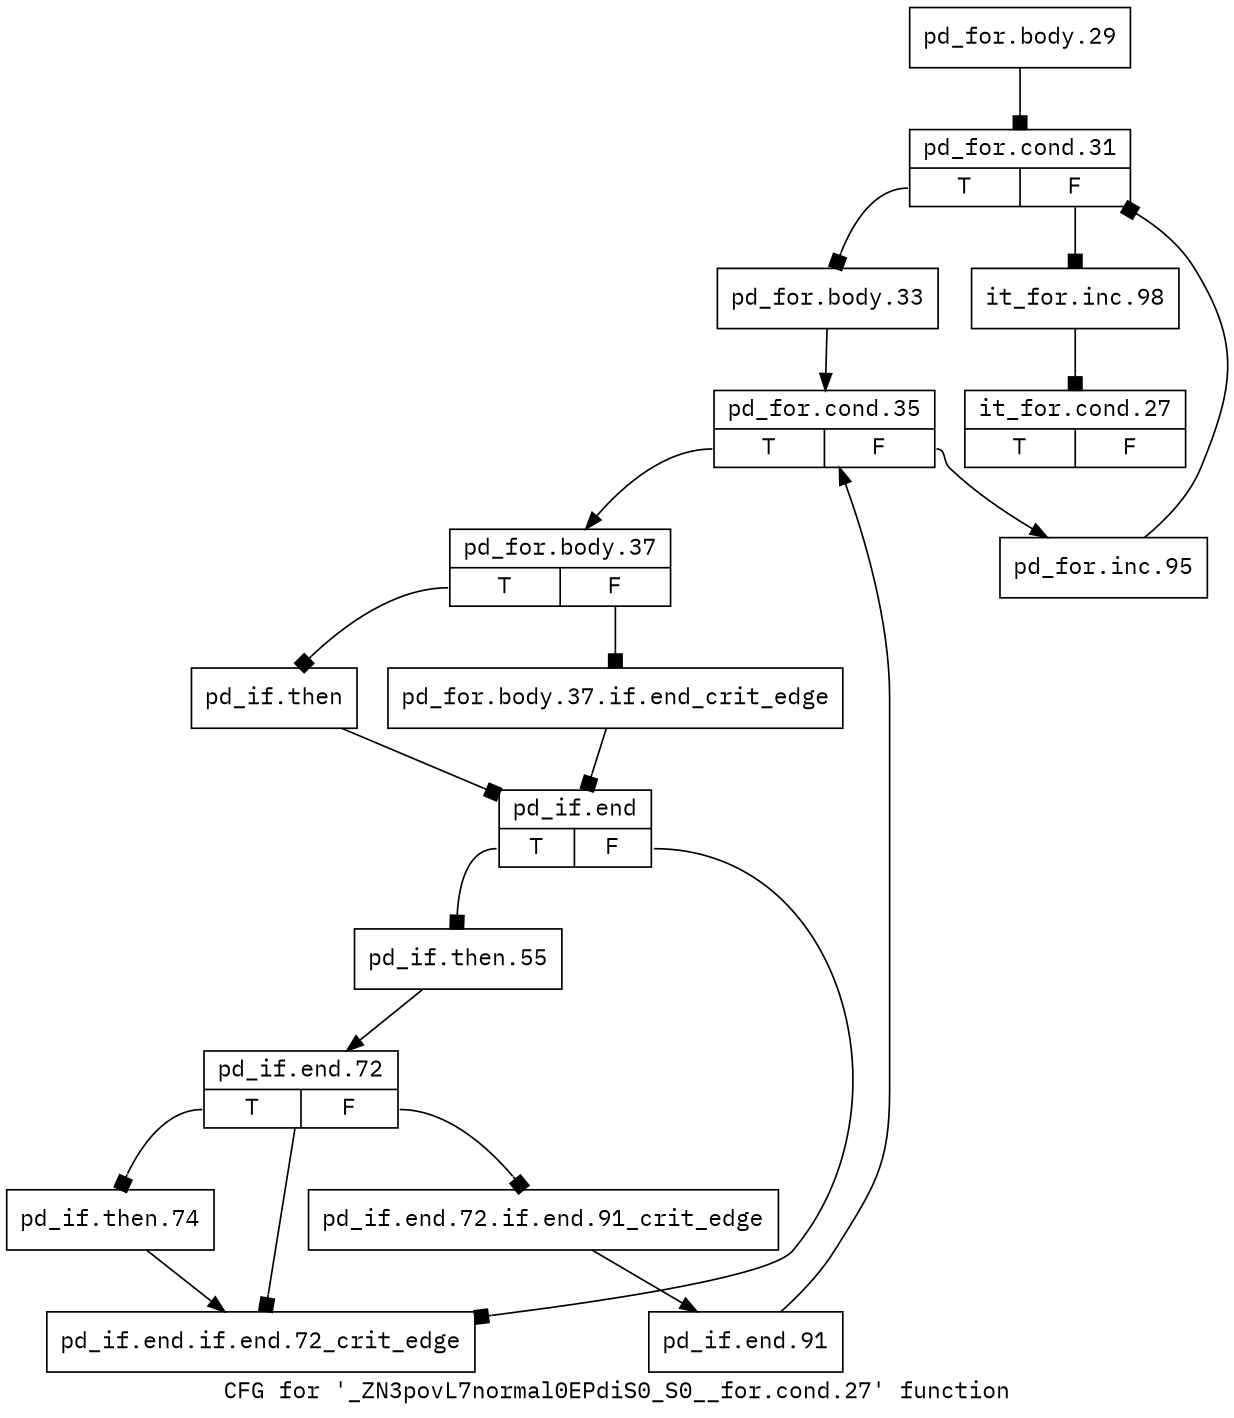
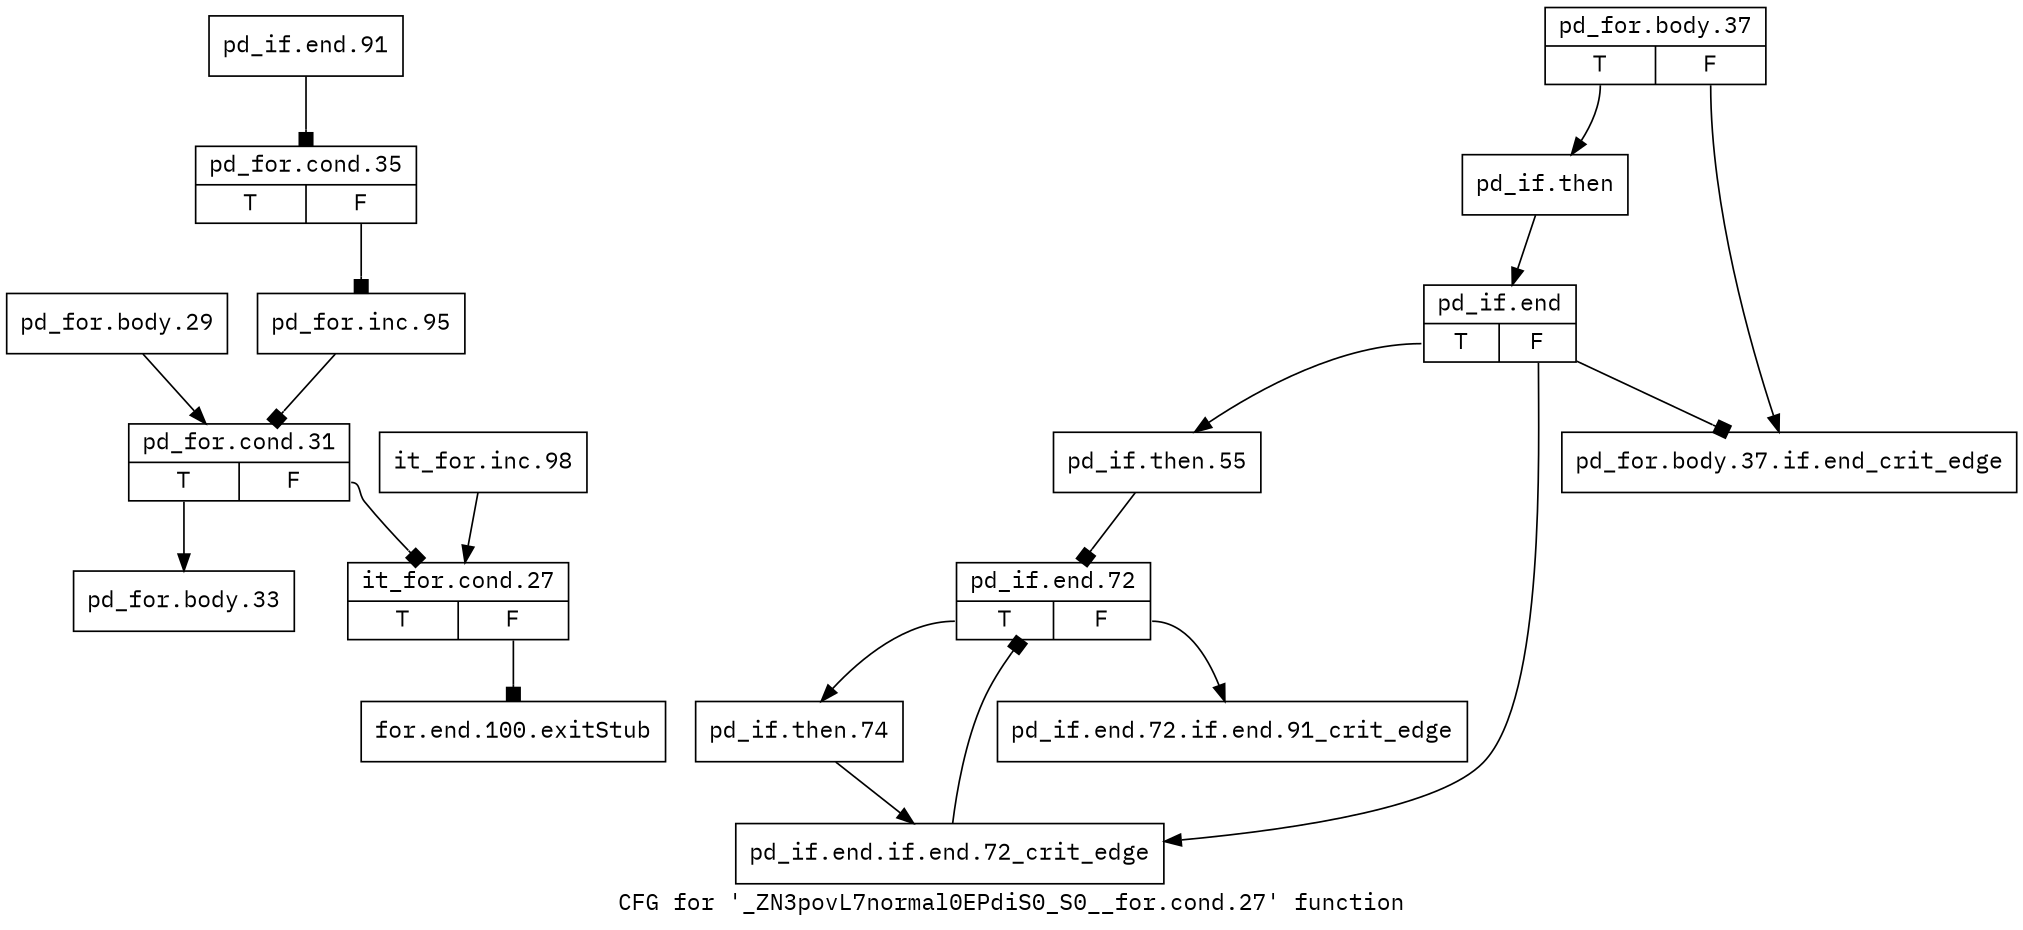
(1020, 90) -> (169, 382)
(866, 210) -> (184, 528)
(1075, 229) -> (378, 517)
(826, 351) -> none
(1075, 351) -> (473, 519)
(648, 470) -> none
(979, 493) -> (361, 250)
(374, 609) -> (1595, 114)
(615, 629) -> (1730, 253)
none -> (513, 732)
(599, 751) -> (1645, 393)
(412, 758) -> (1527, 242)
(466, 872) -> (1310, 368)
(890, 912) -> (306, 103)
(391, 1015) -> (1114, 521)
(157, 1131) -> (887, 643)
(463, 1131) -> (1194, 643)
(840, 1156) -> (1506, 722)
(282, 1211) -> (971, 734)
(637, 1277) -> none
